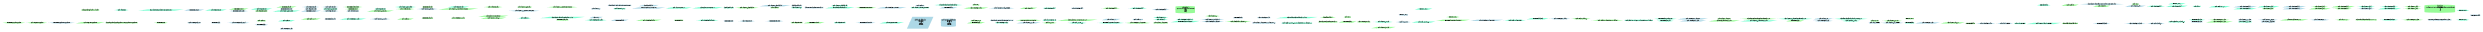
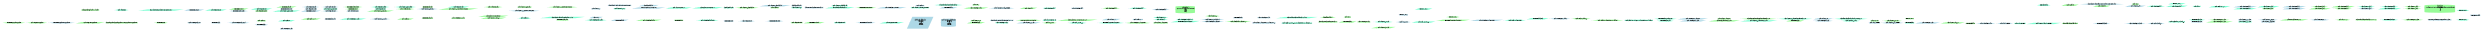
none -> (380, 7)
